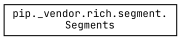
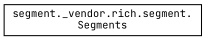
(90, 20) -> (103, 20)
